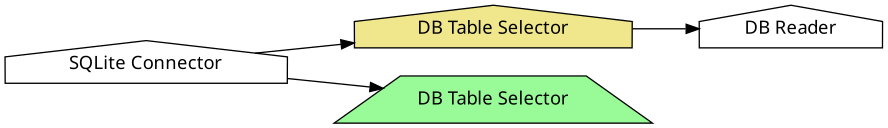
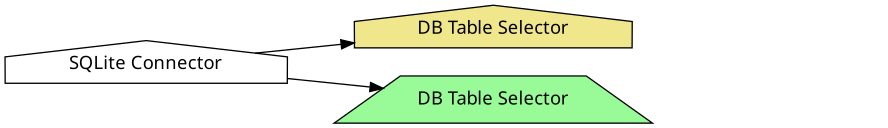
(791, 29) -> none
